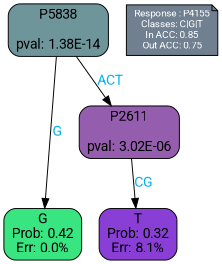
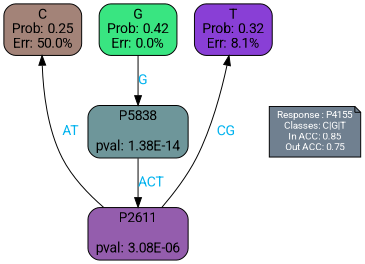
none -> (43, 30)
(51, 128) -> (138, 76)
(129, 132) -> (138, 234)
